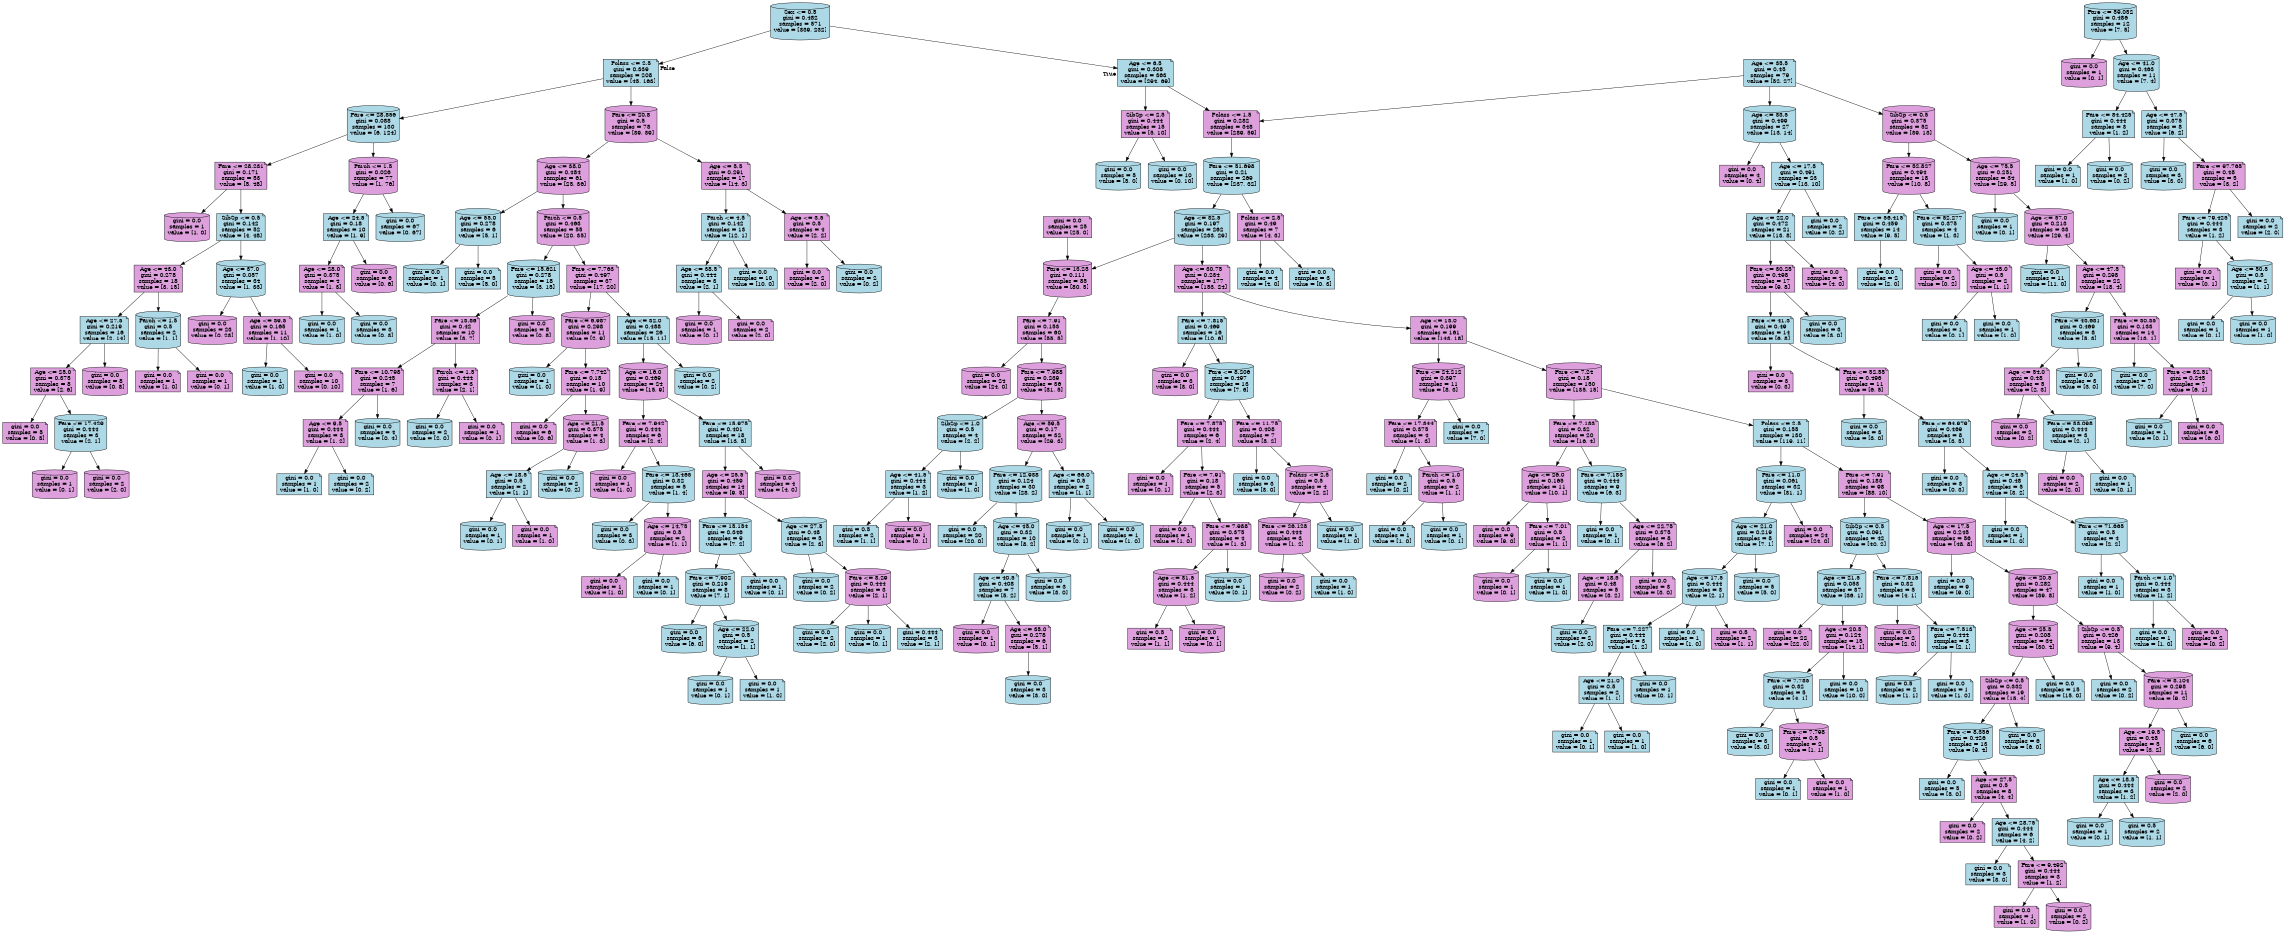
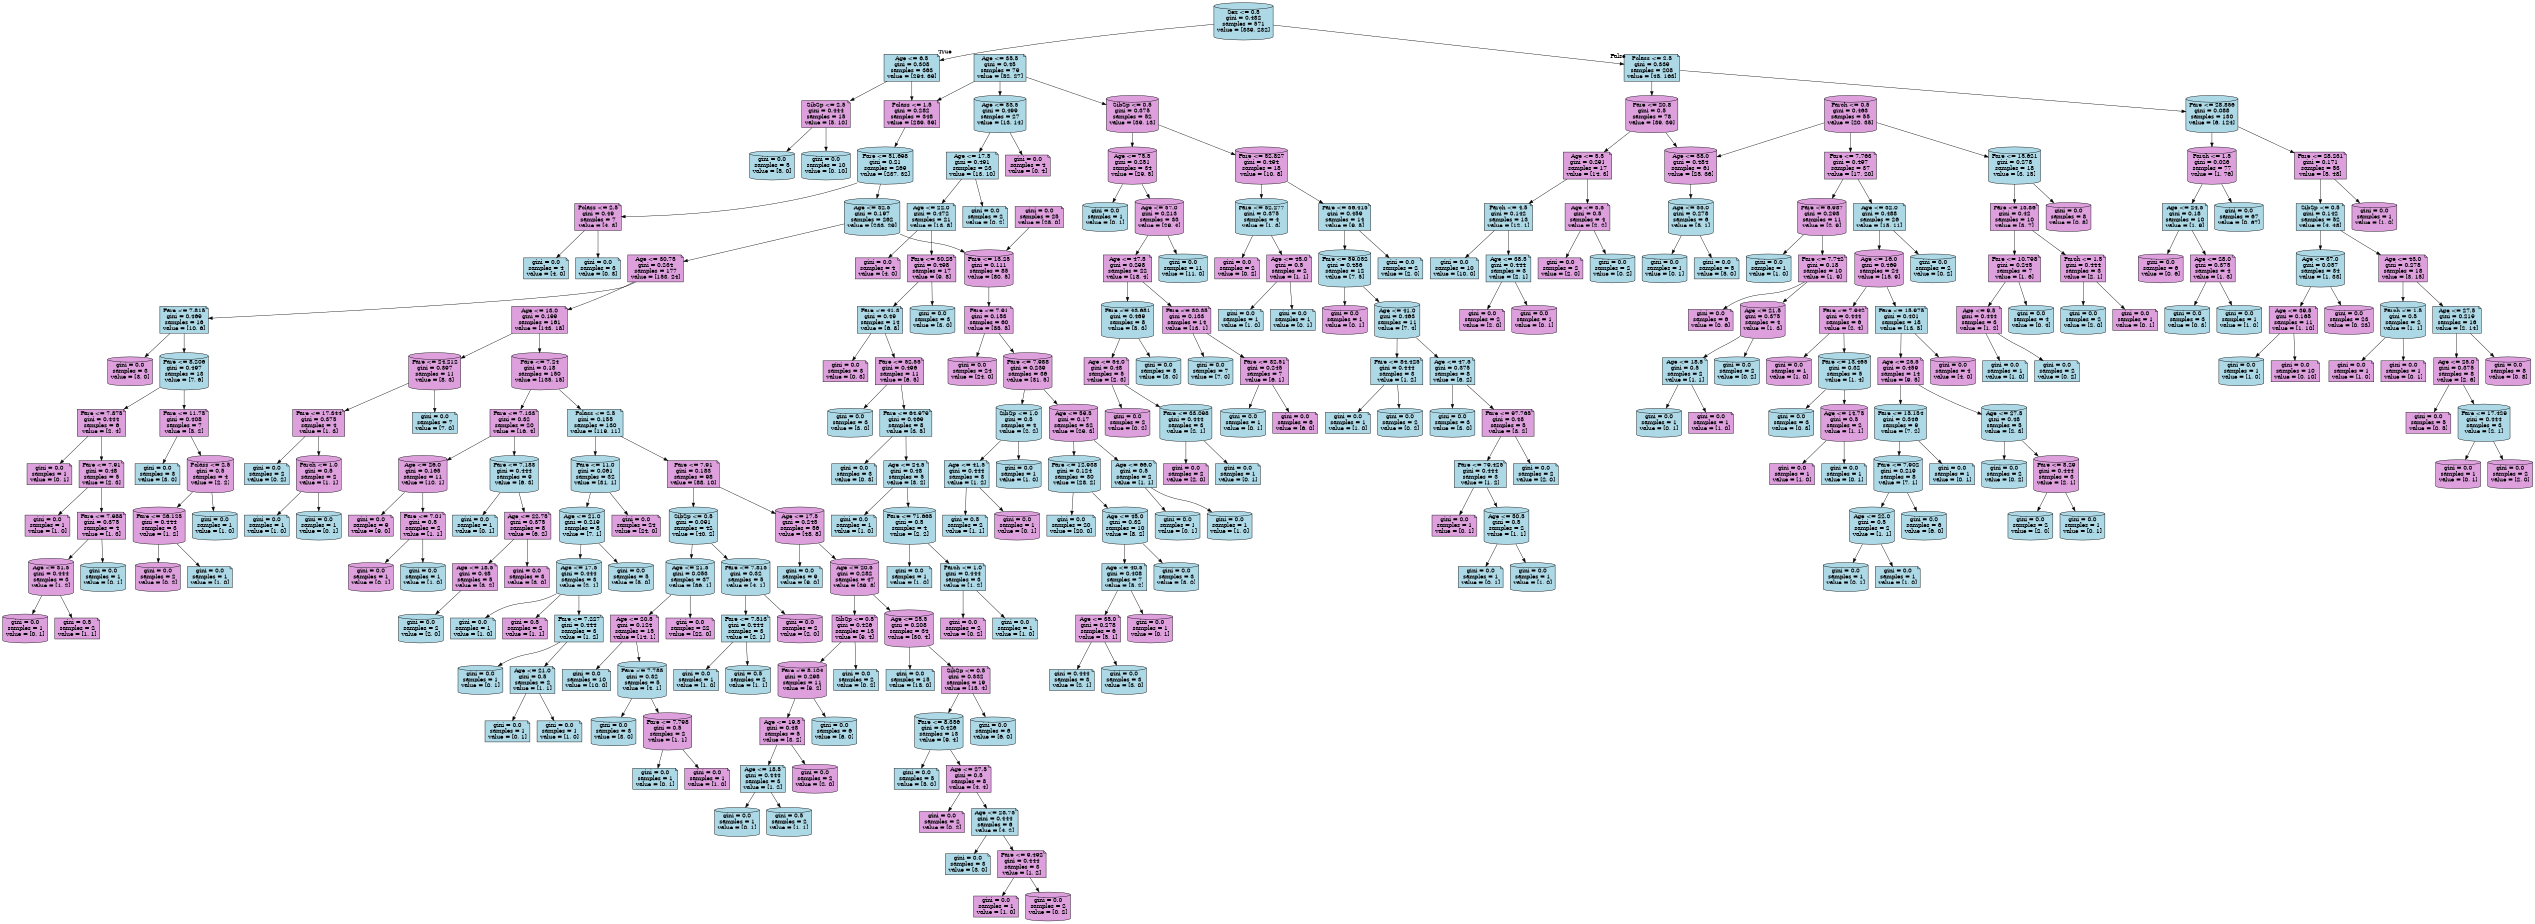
(563, 199) -> (1773, 139)
none -> (1345, 238)
(1203, 484) -> (101, 474)
(896, 615) -> (1085, 654)
